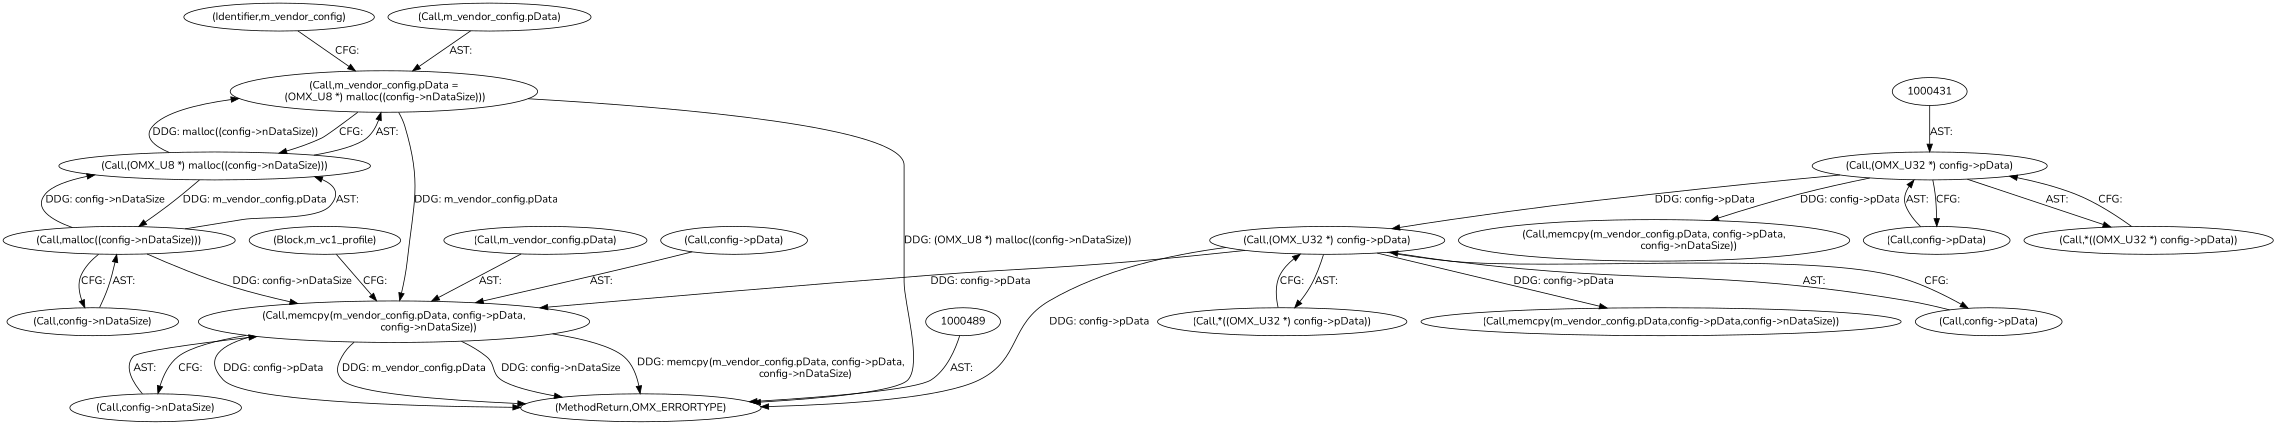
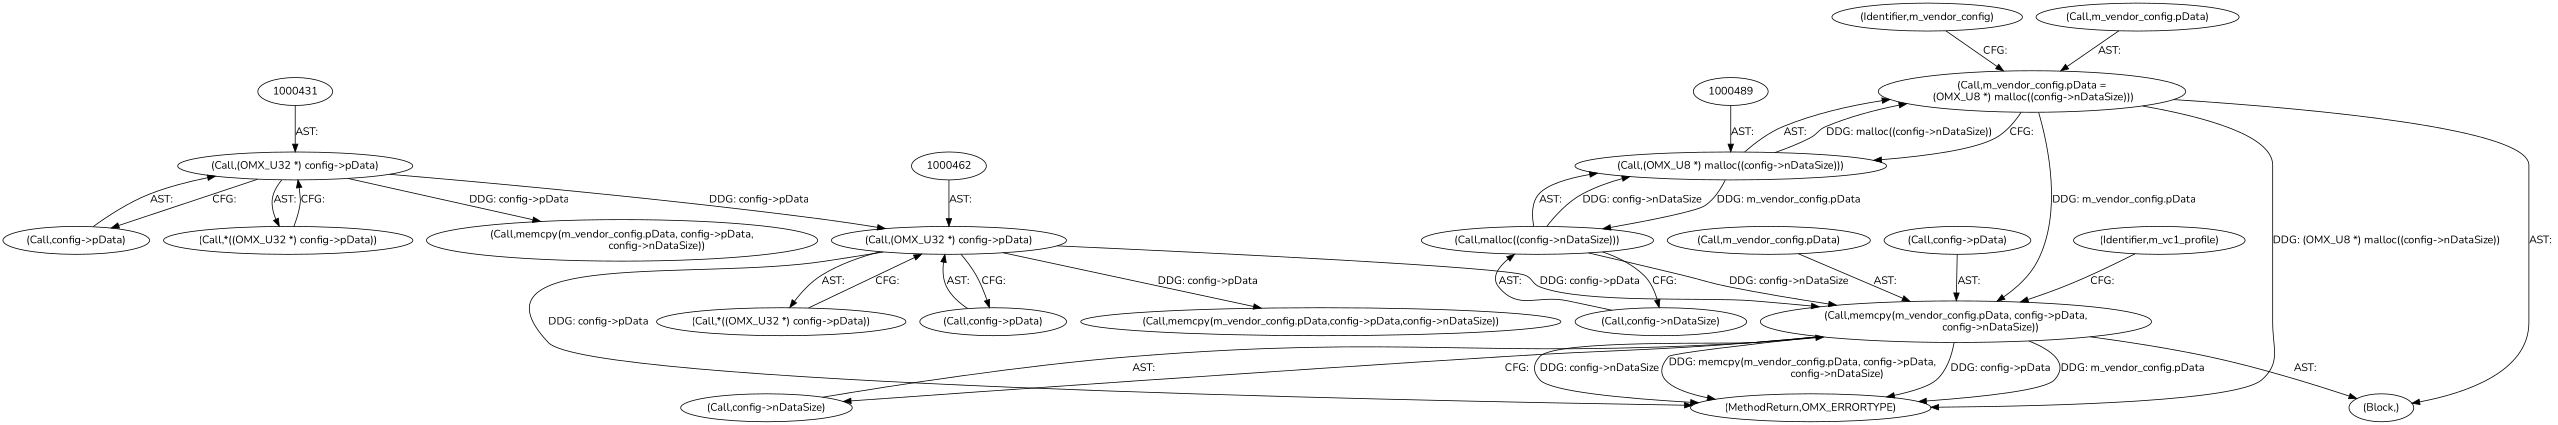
none -> (949, 166)
(325, 240) -> (2159, 240)
(906, 387) -> (1731, 125)
none -> (2381, 408)
